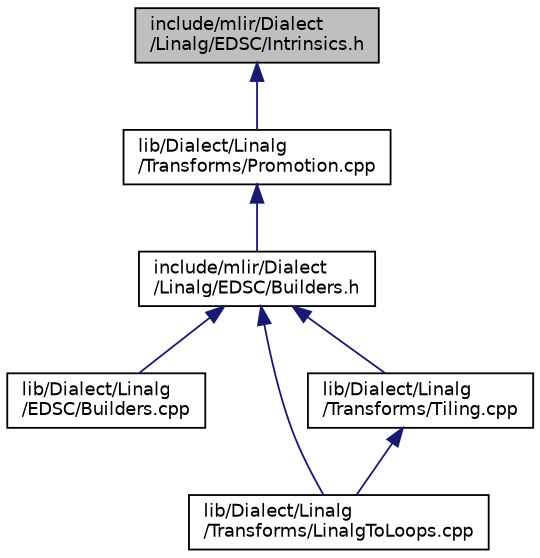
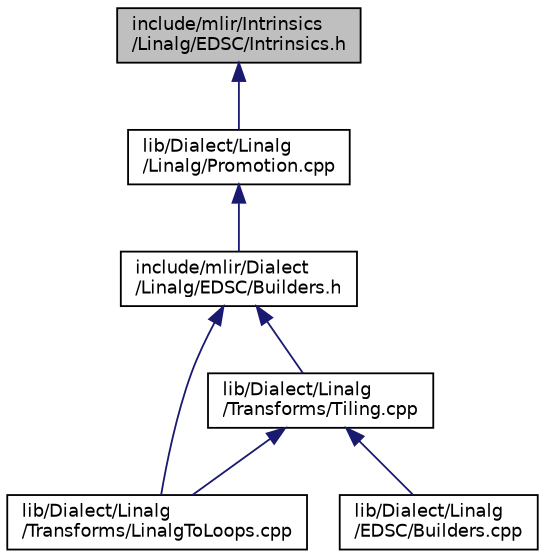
(257, 35) -> (239, 35)
(257, 157) -> (239, 157)
(174, 345) -> (386, 468)
